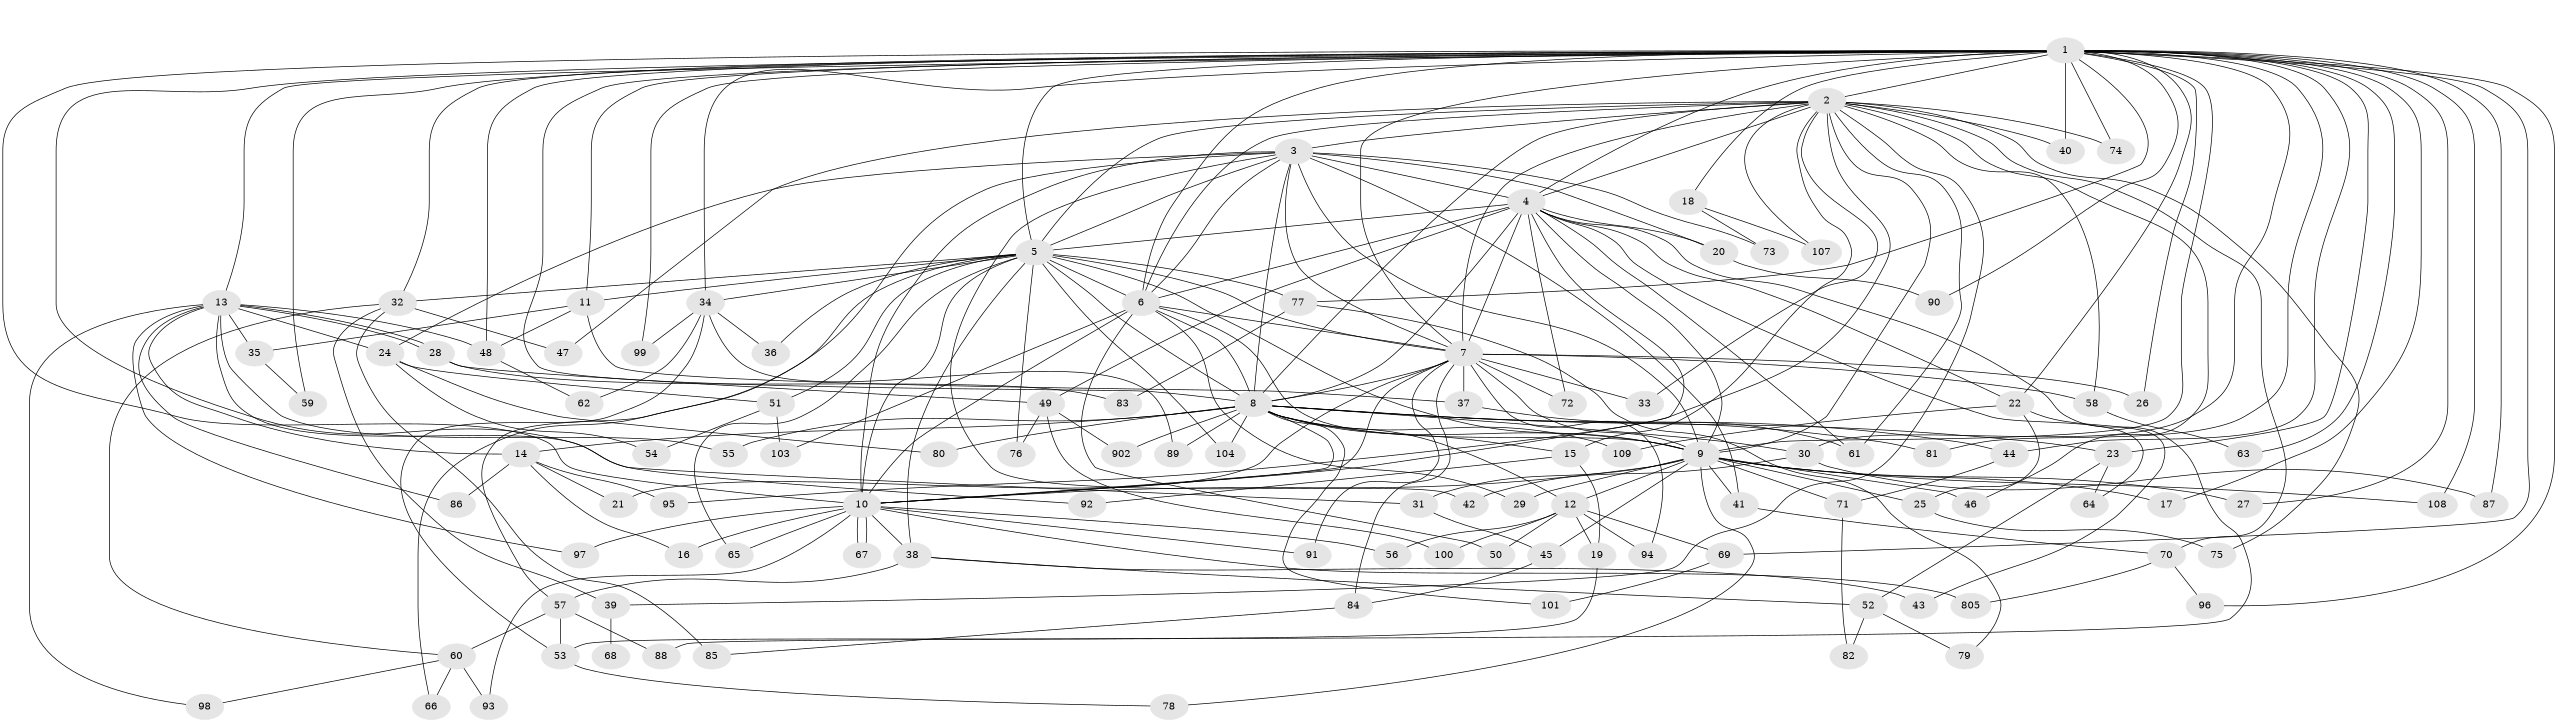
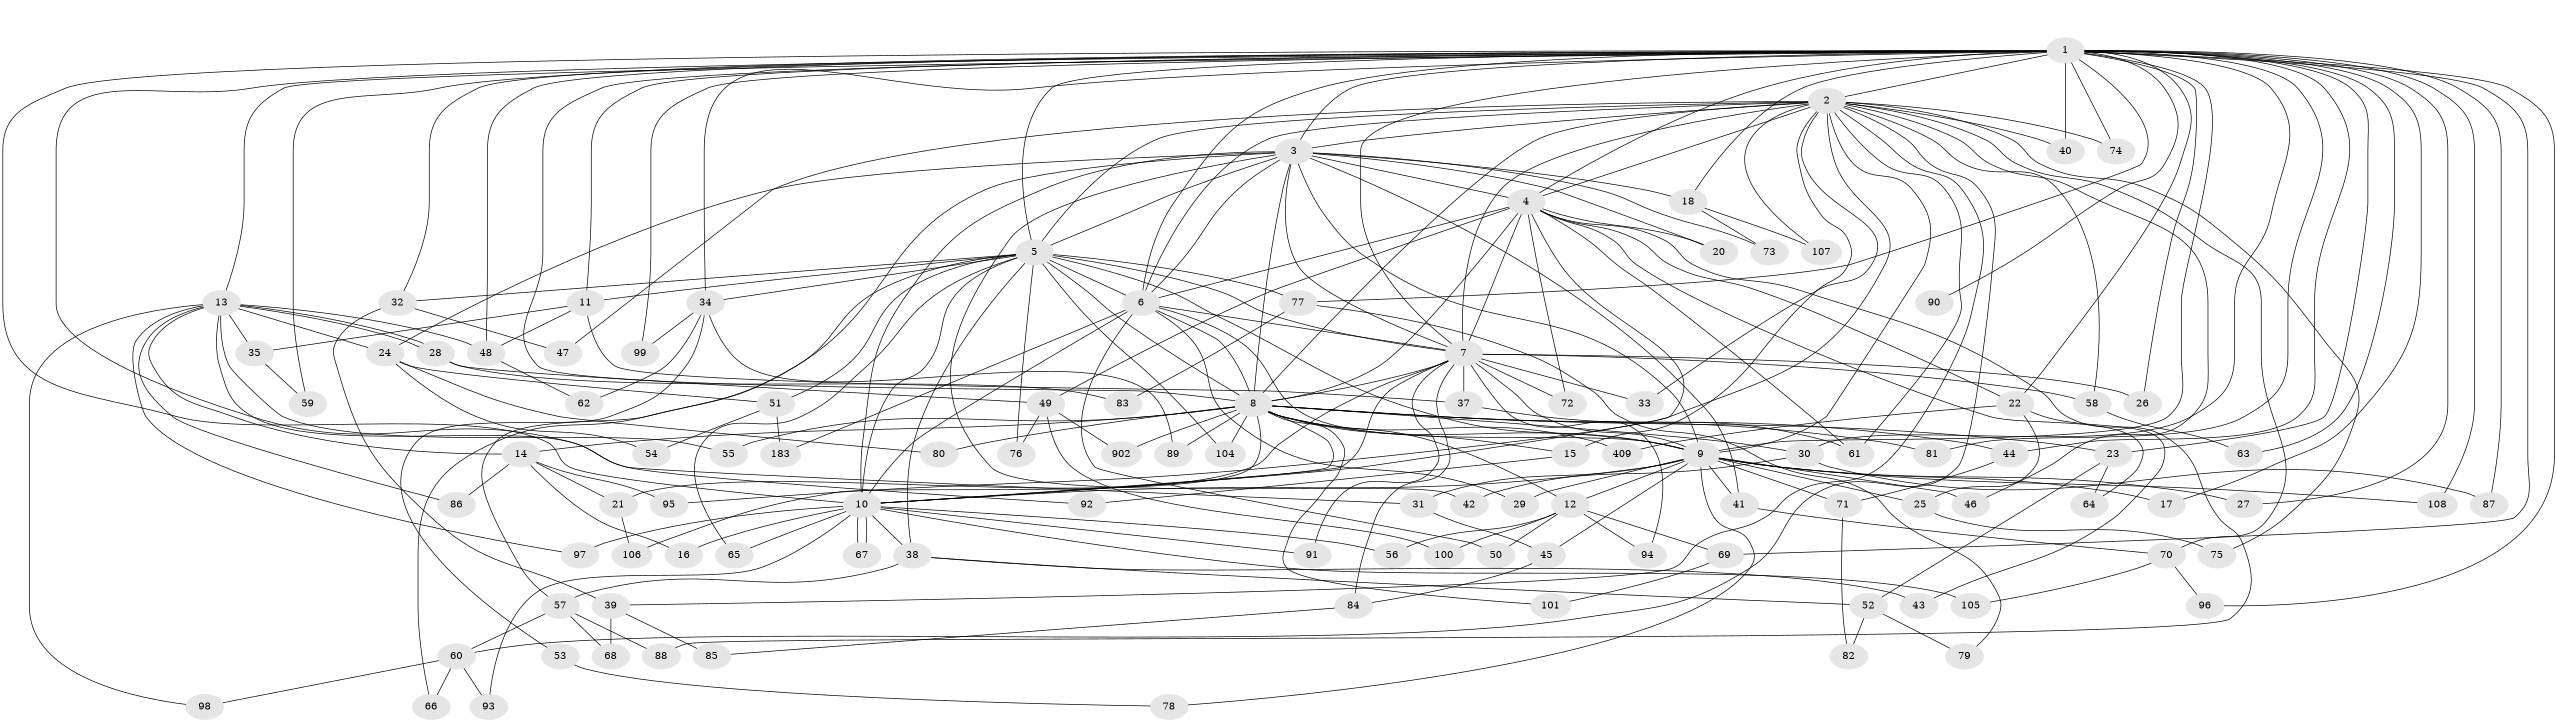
none -> (1488, 69)
none -> (1556, 176)
(1280, 227) -> none
(1826, 278) -> none
(1657, 312) -> none
(771, 353) -> none
(781, 454) -> (781, 454)
(1622, 454) -> (1622, 454)
(109, 515) -> (1465, 630)
(501, 515) -> (661, 631)
none -> (632, 555)
(1597, 555) -> none
(1971, 606) -> (1971, 606)
(560, 631) -> (586, 631)
